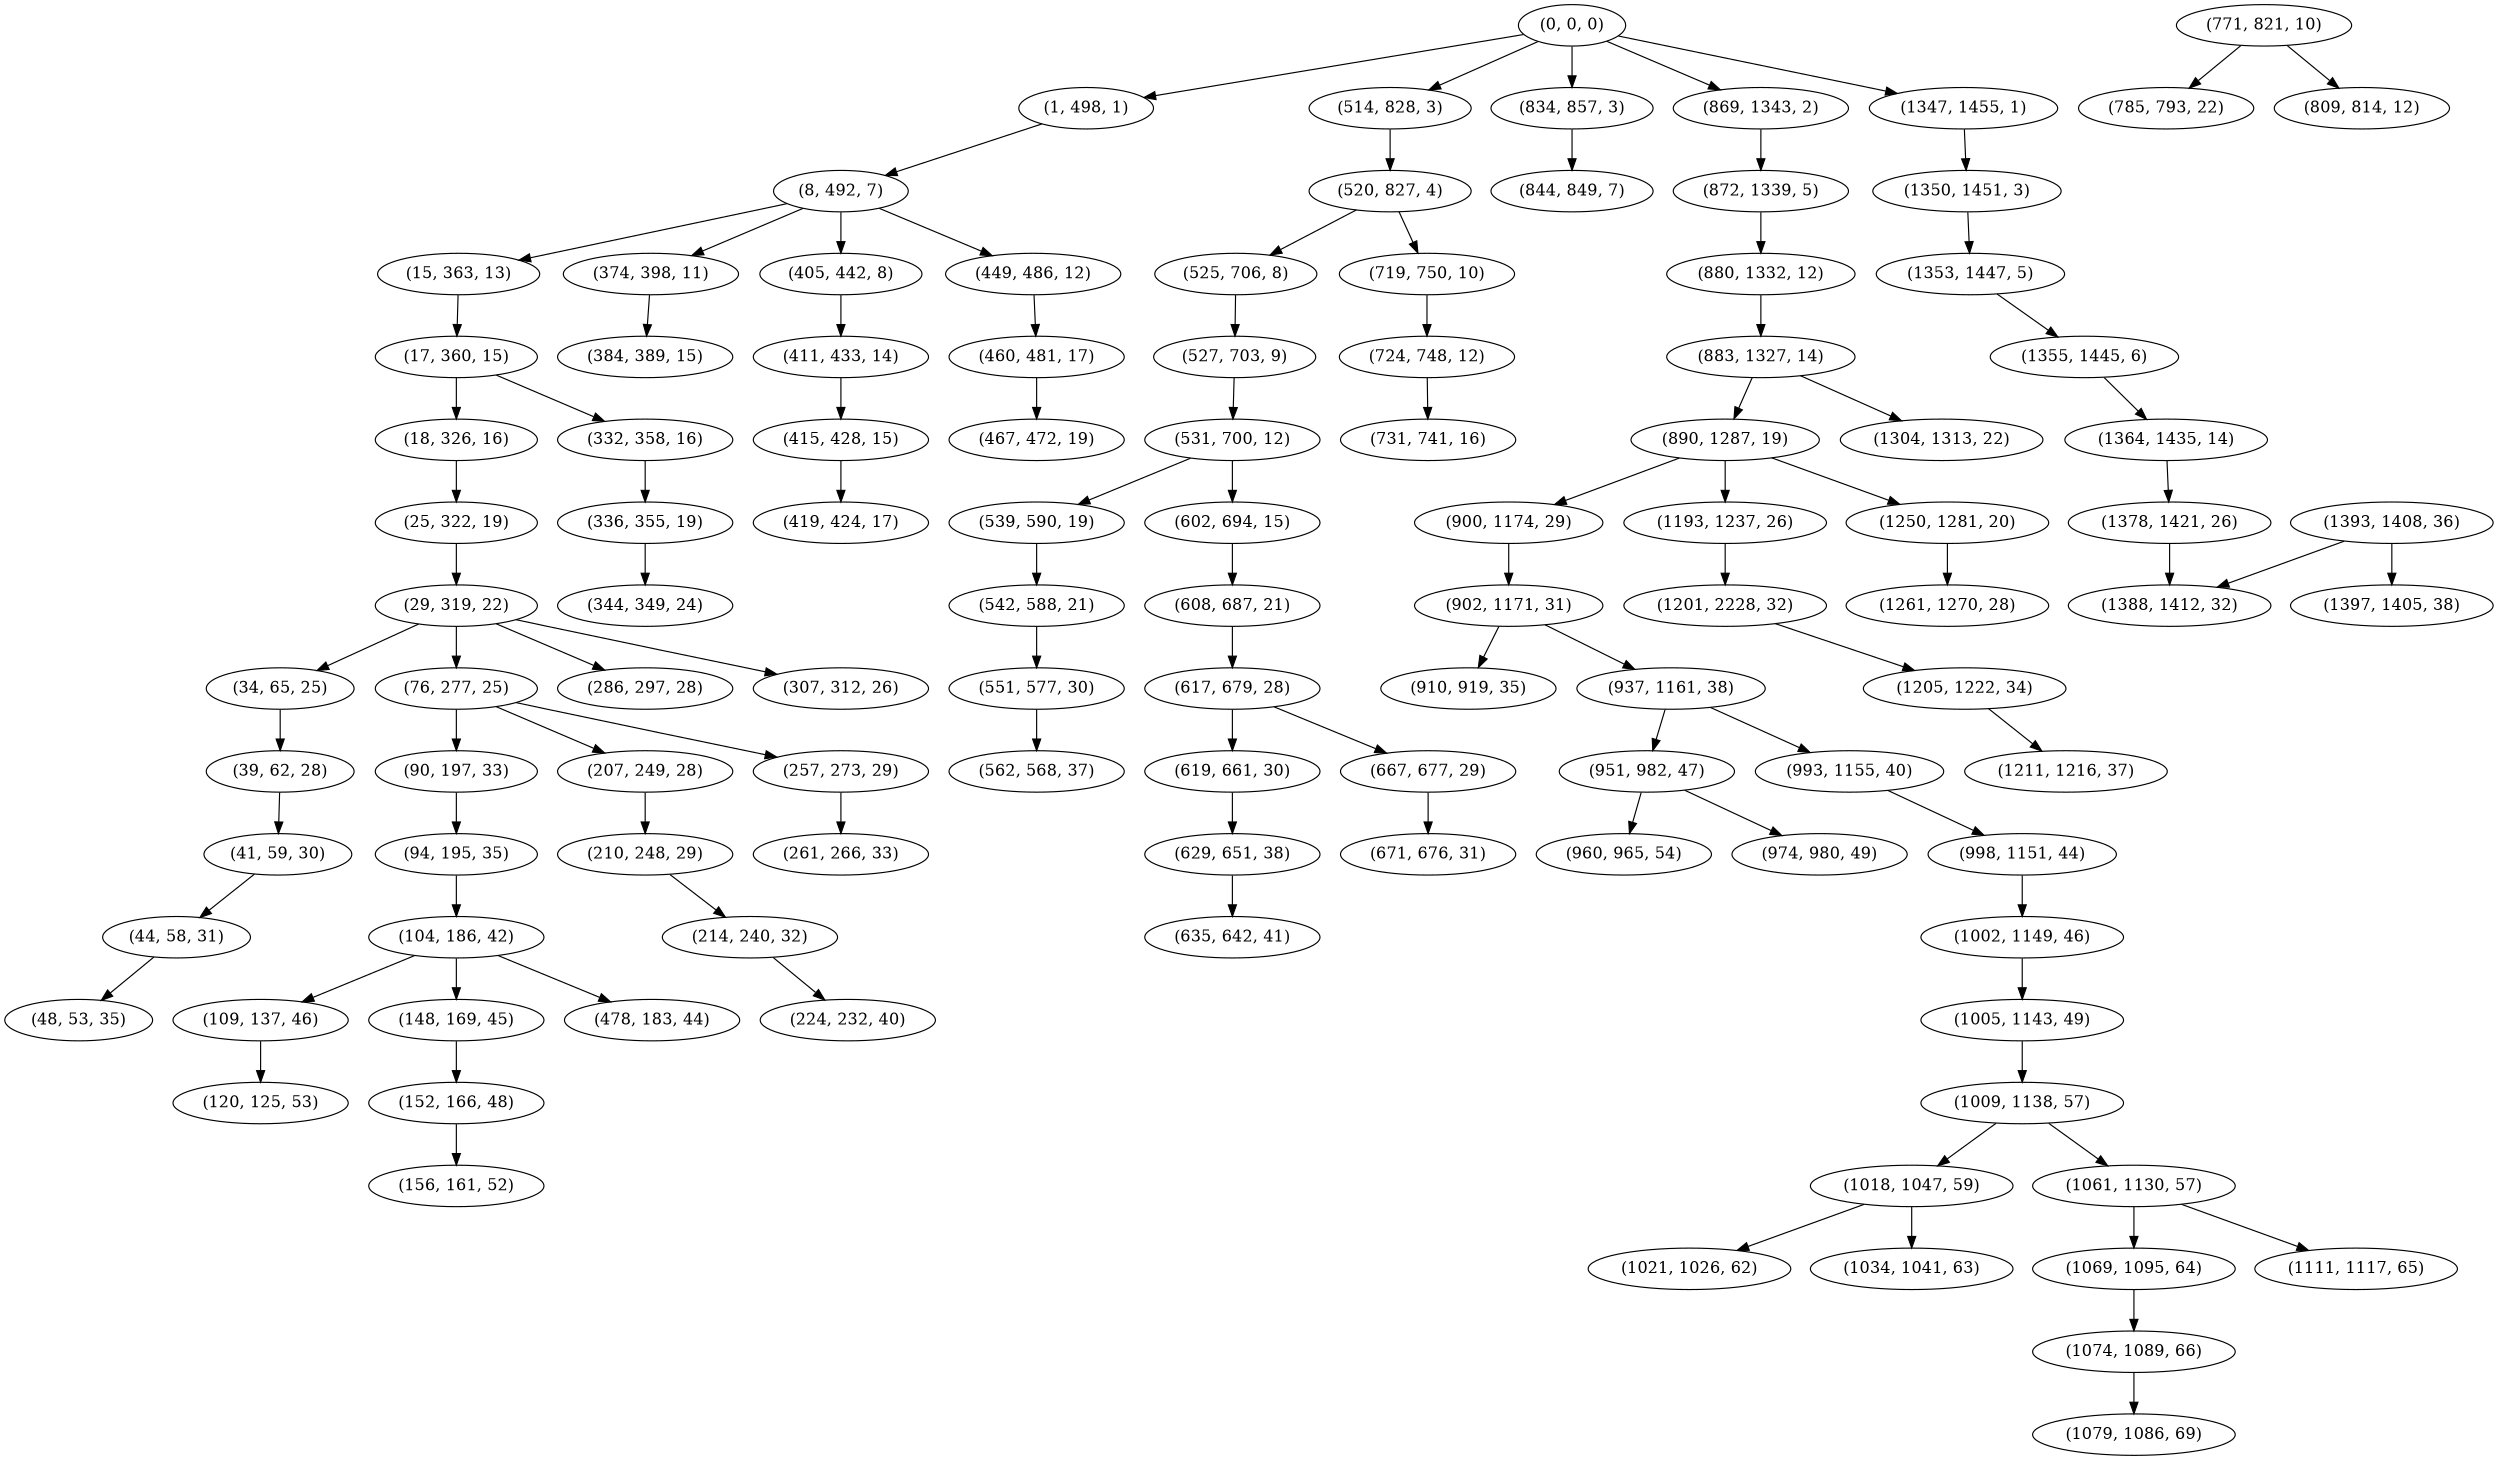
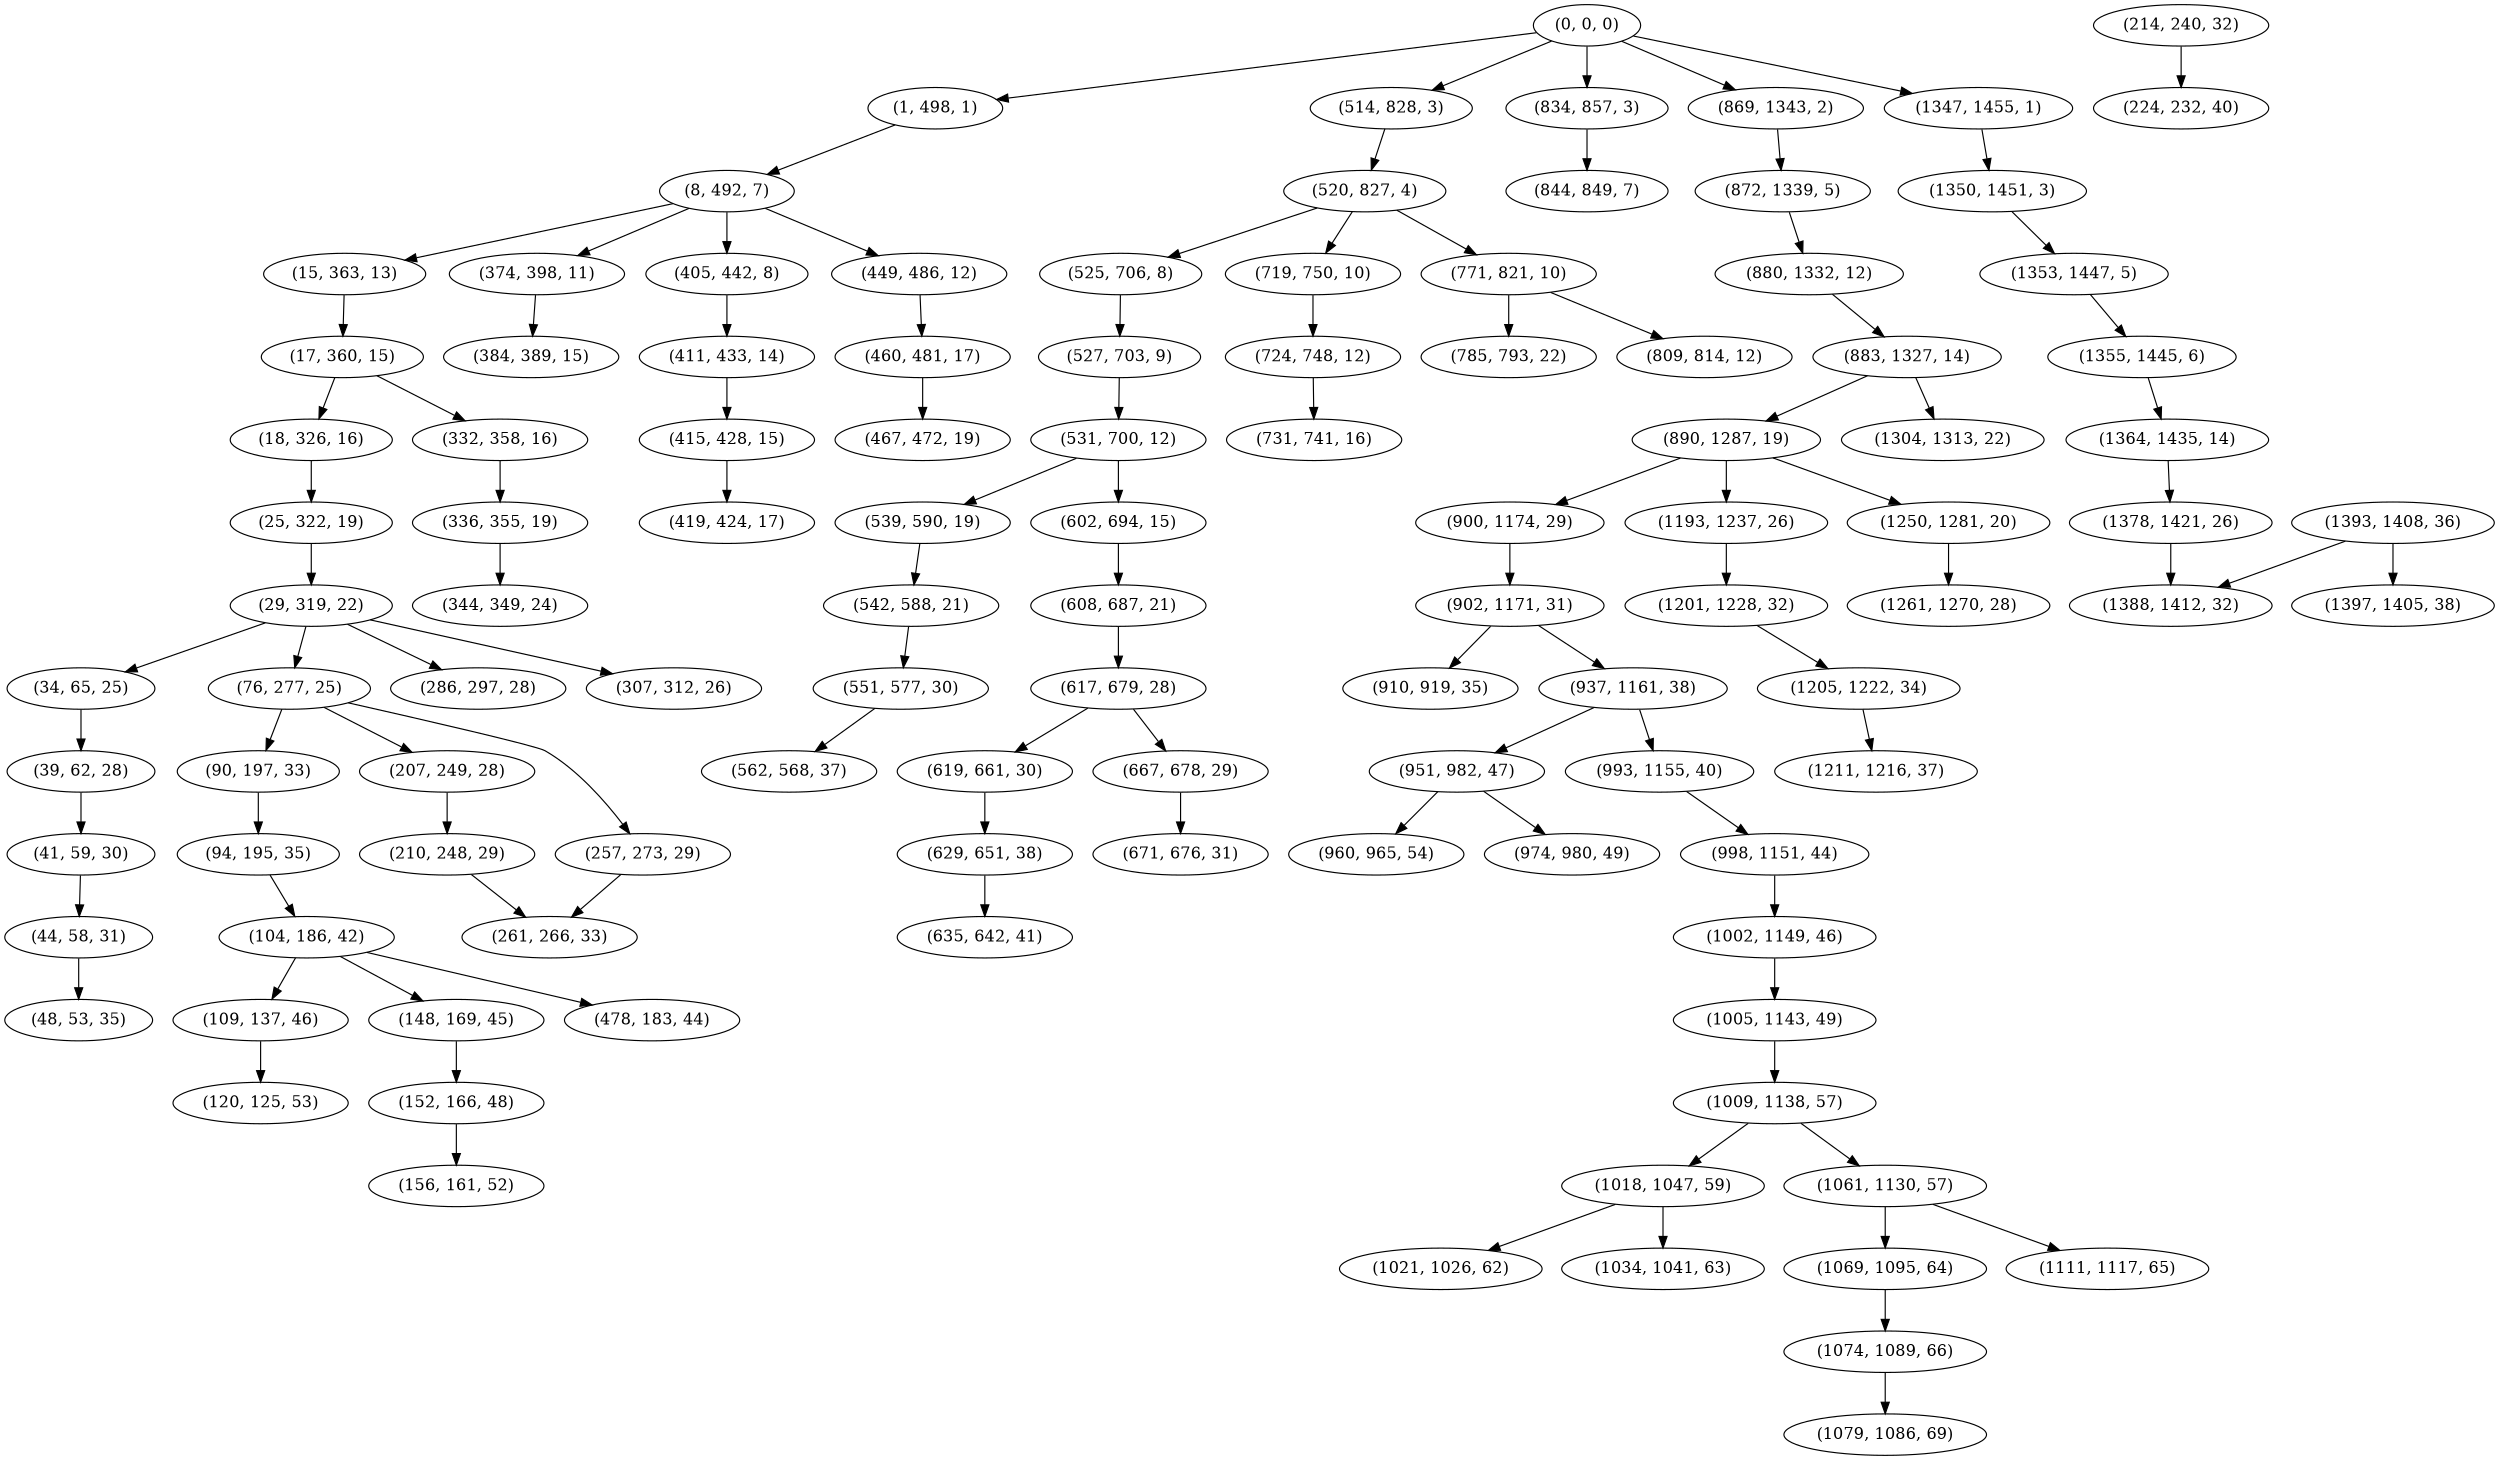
none -> (1431, 230)
(1725, 606) -> (1726, 606)
(1428, 771) -> (1181, 771)
(693, 892) -> (494, 892)
